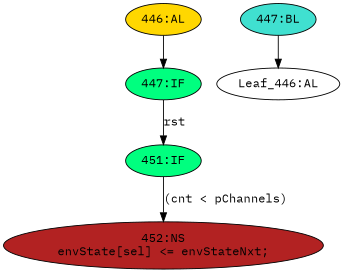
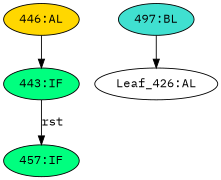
(278, 19) -> (156, 19)
(163, 84) -> (41, 84)
(278, 84) -> (156, 84)
(163, 161) -> (41, 161)
(163, 245) -> none
